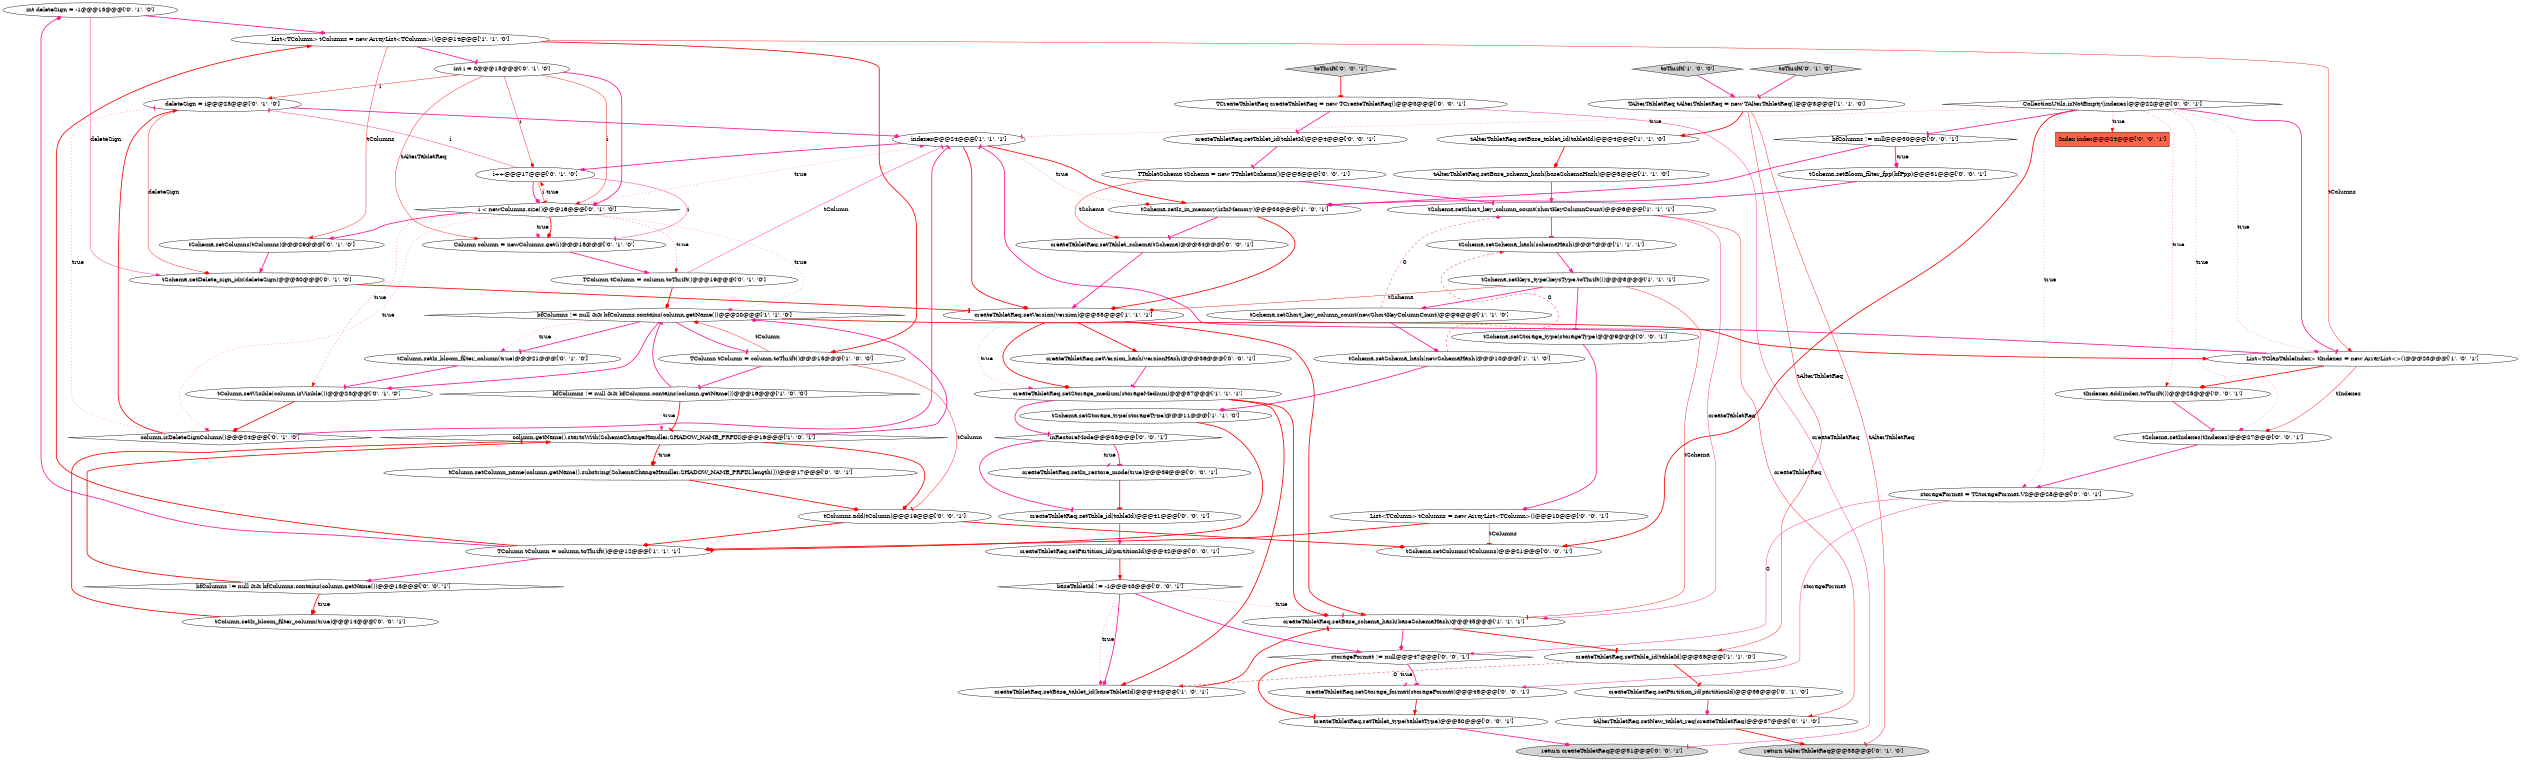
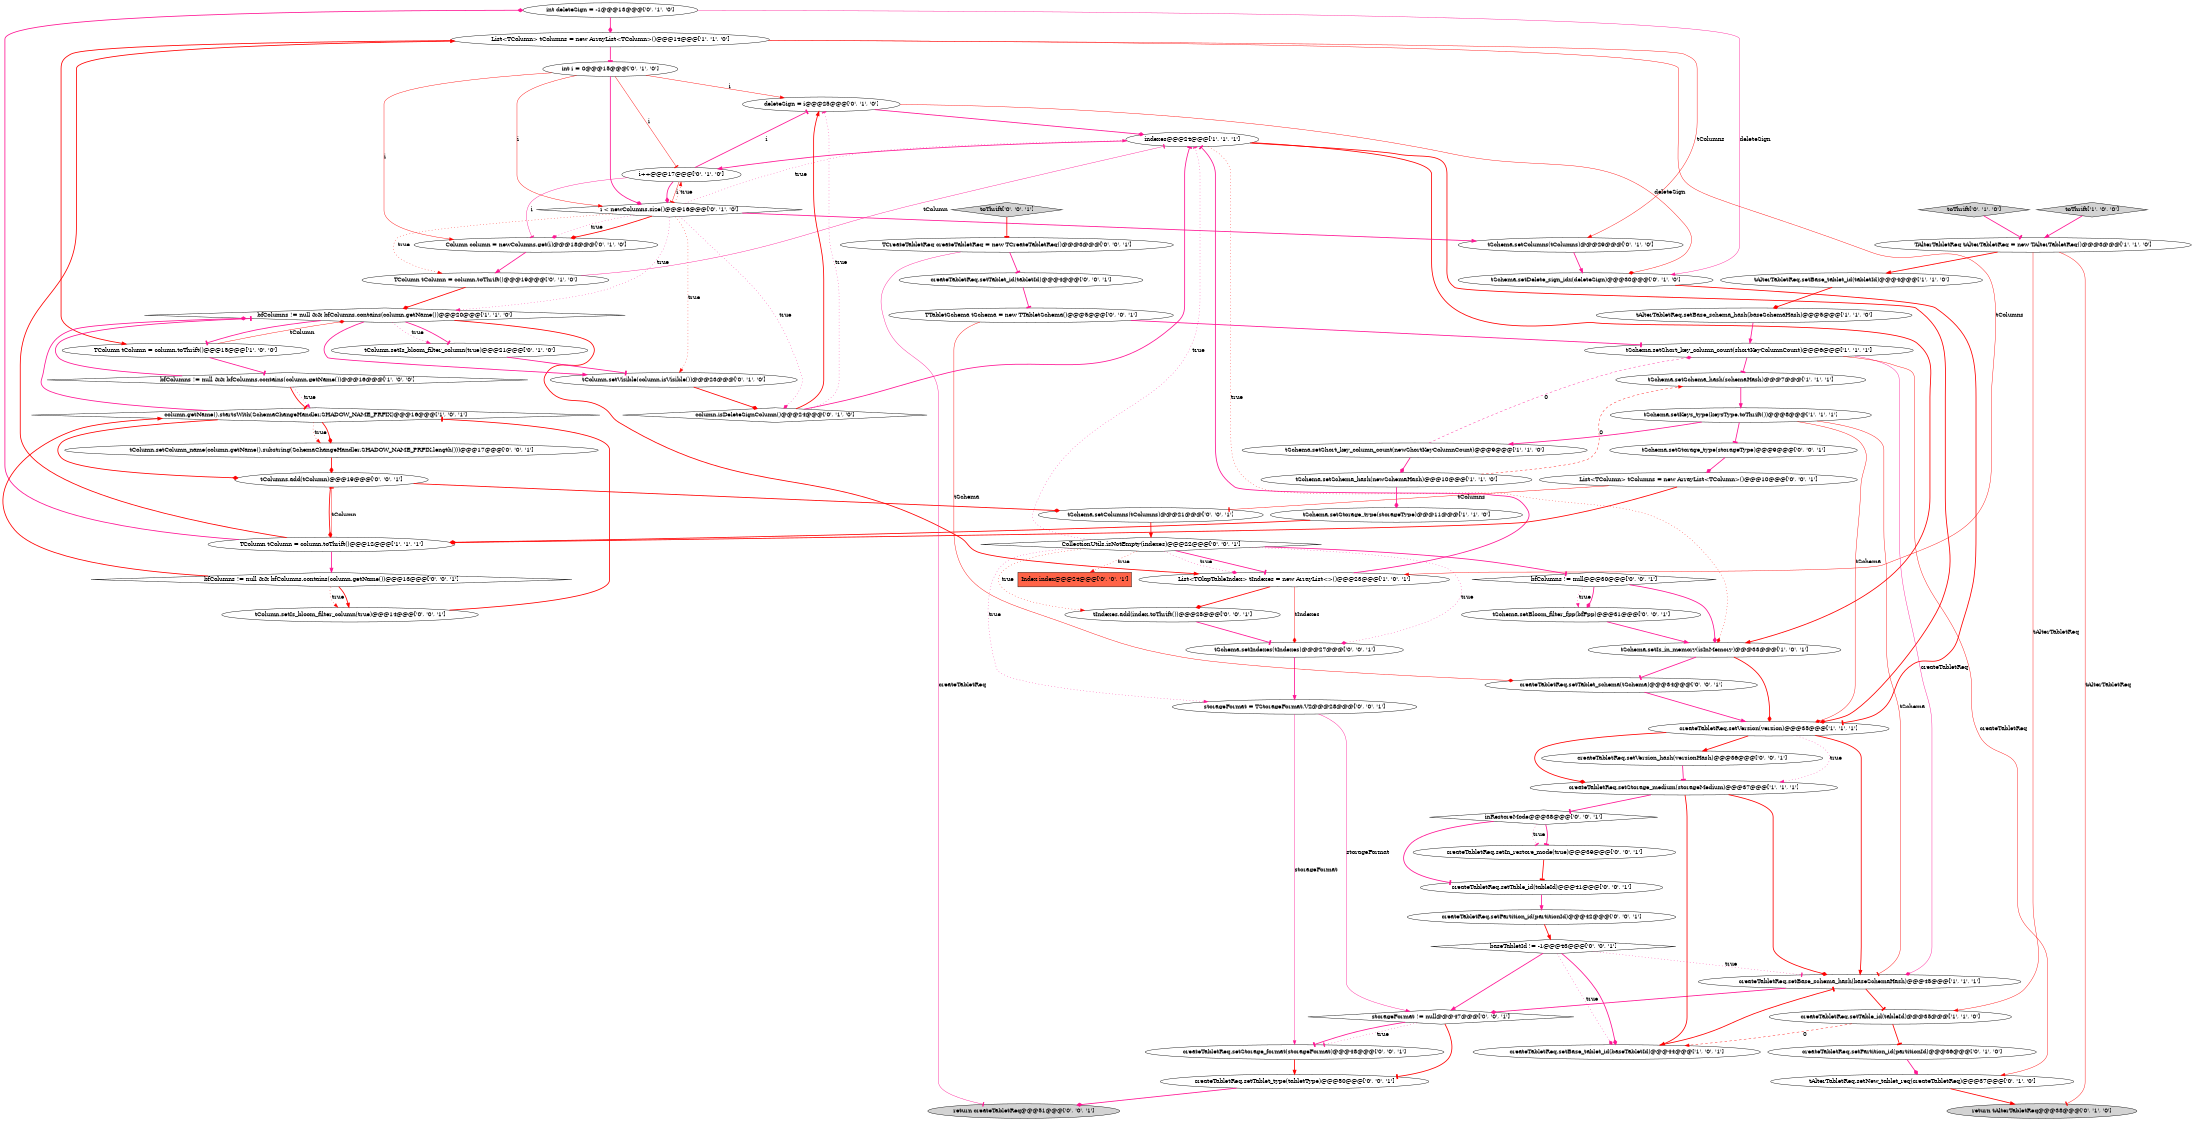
(519, 122) -> (645, 121)
(395, 132) -> (750, 140)
(424, 157) -> (385, 157)
(1821, 341) -> (1151, 529)
(949, 412) -> (331, 513)
(1768, 569) -> (1368, 852)
